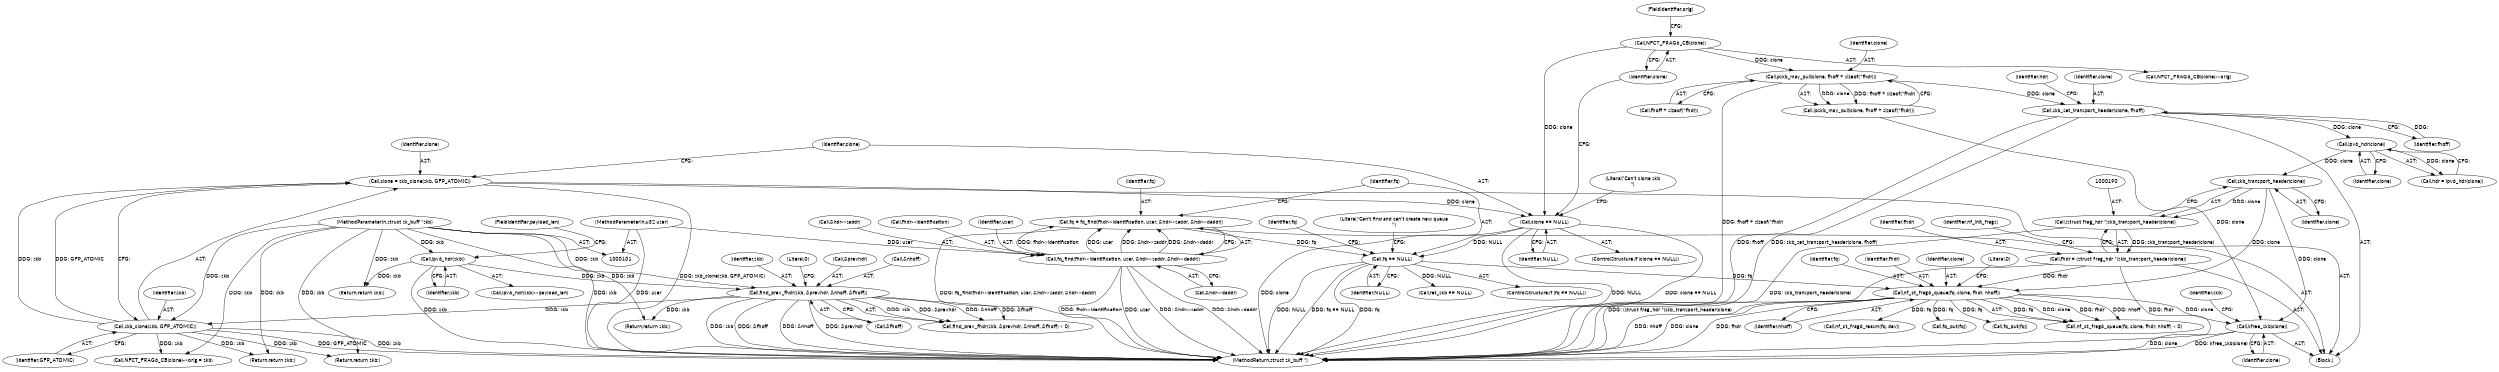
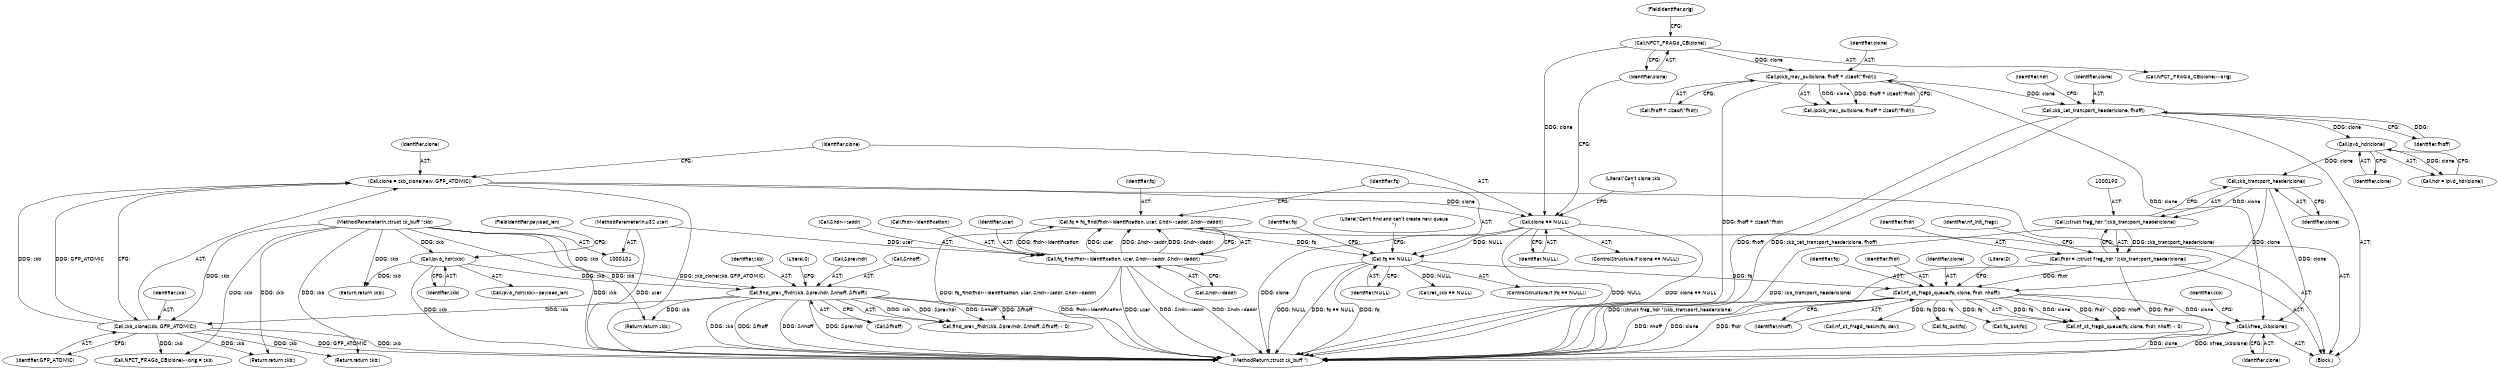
(2111, 168) -> (2124, 162)
(420, 182) -> (420, 182)
